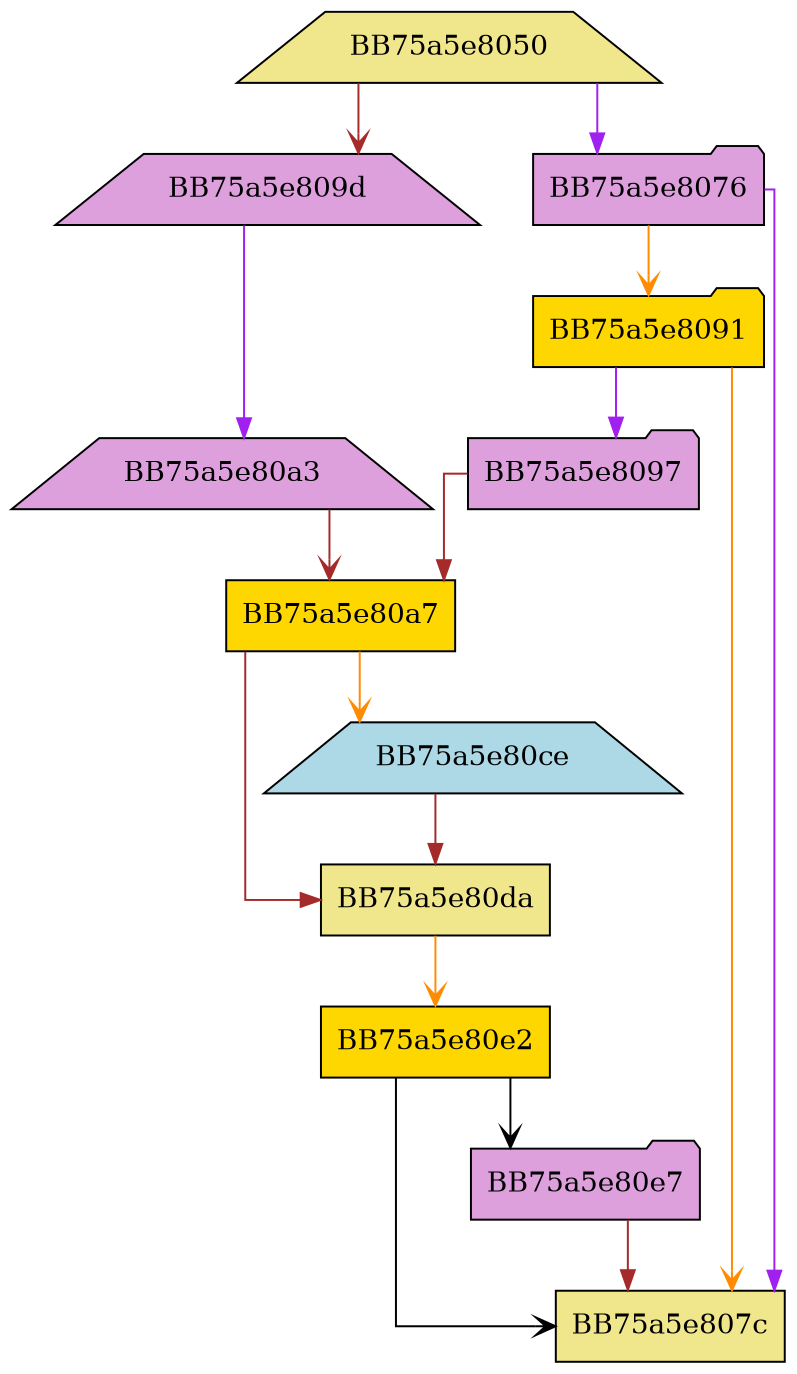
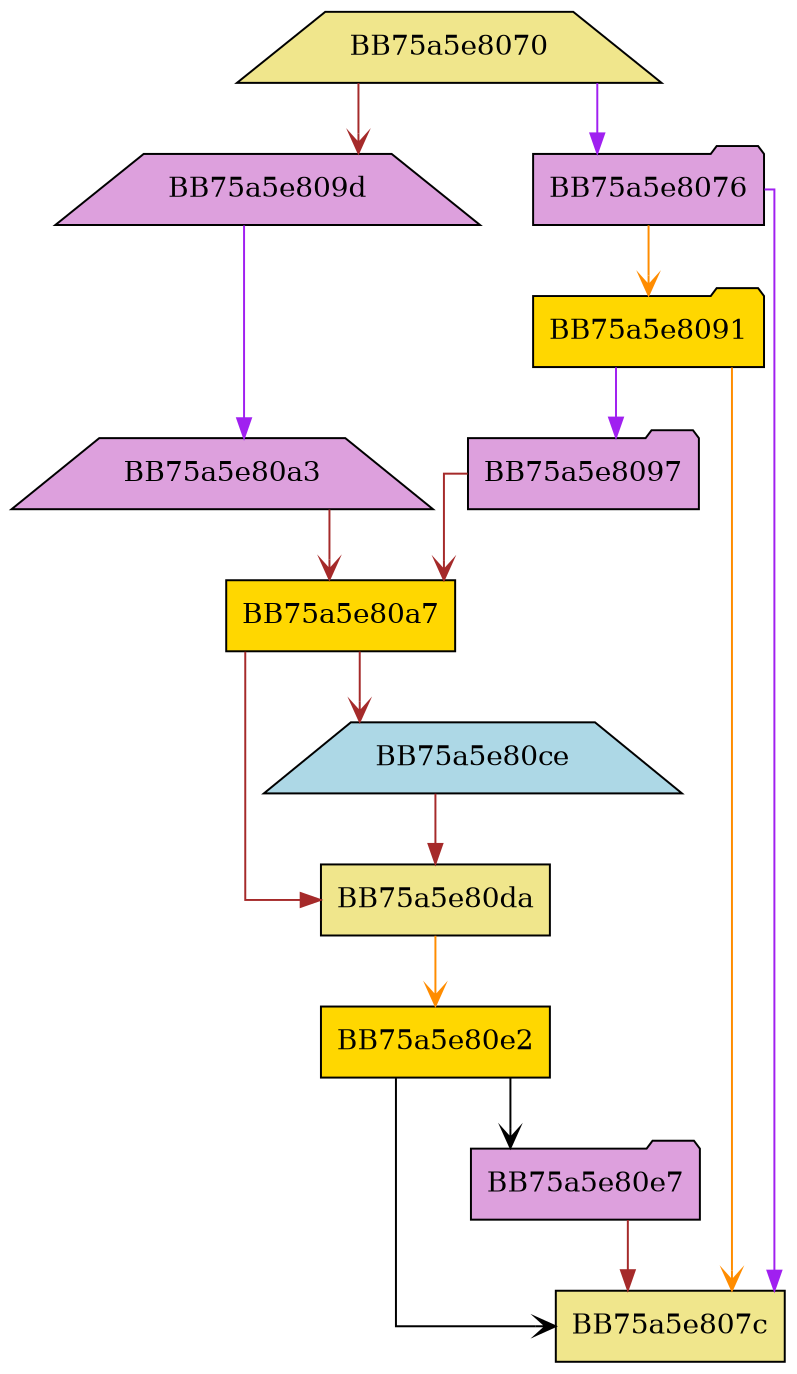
(449, 47) -> (449, 47)
(444, 505) -> (444, 505)
(360, 677) -> (360, 677)
